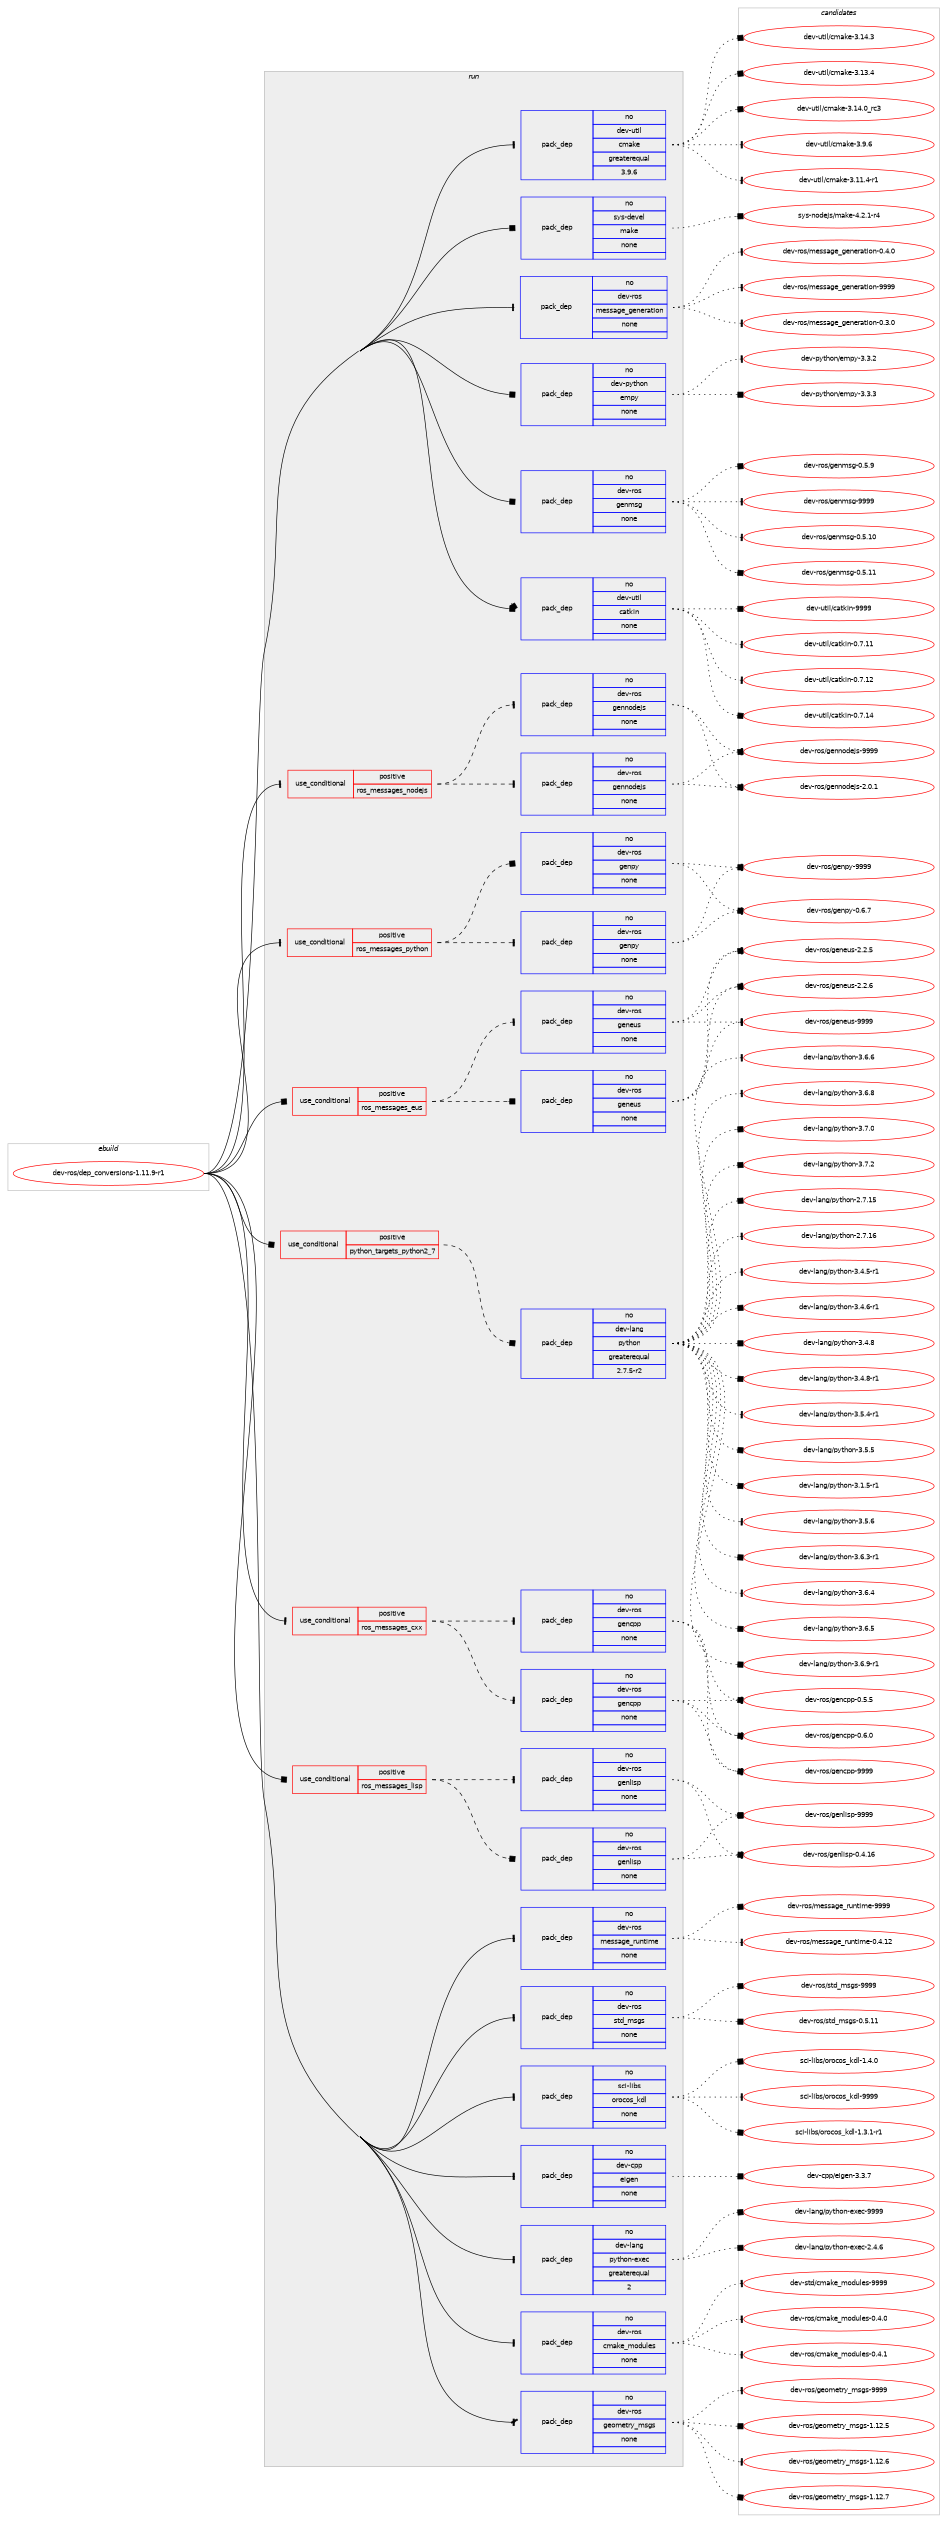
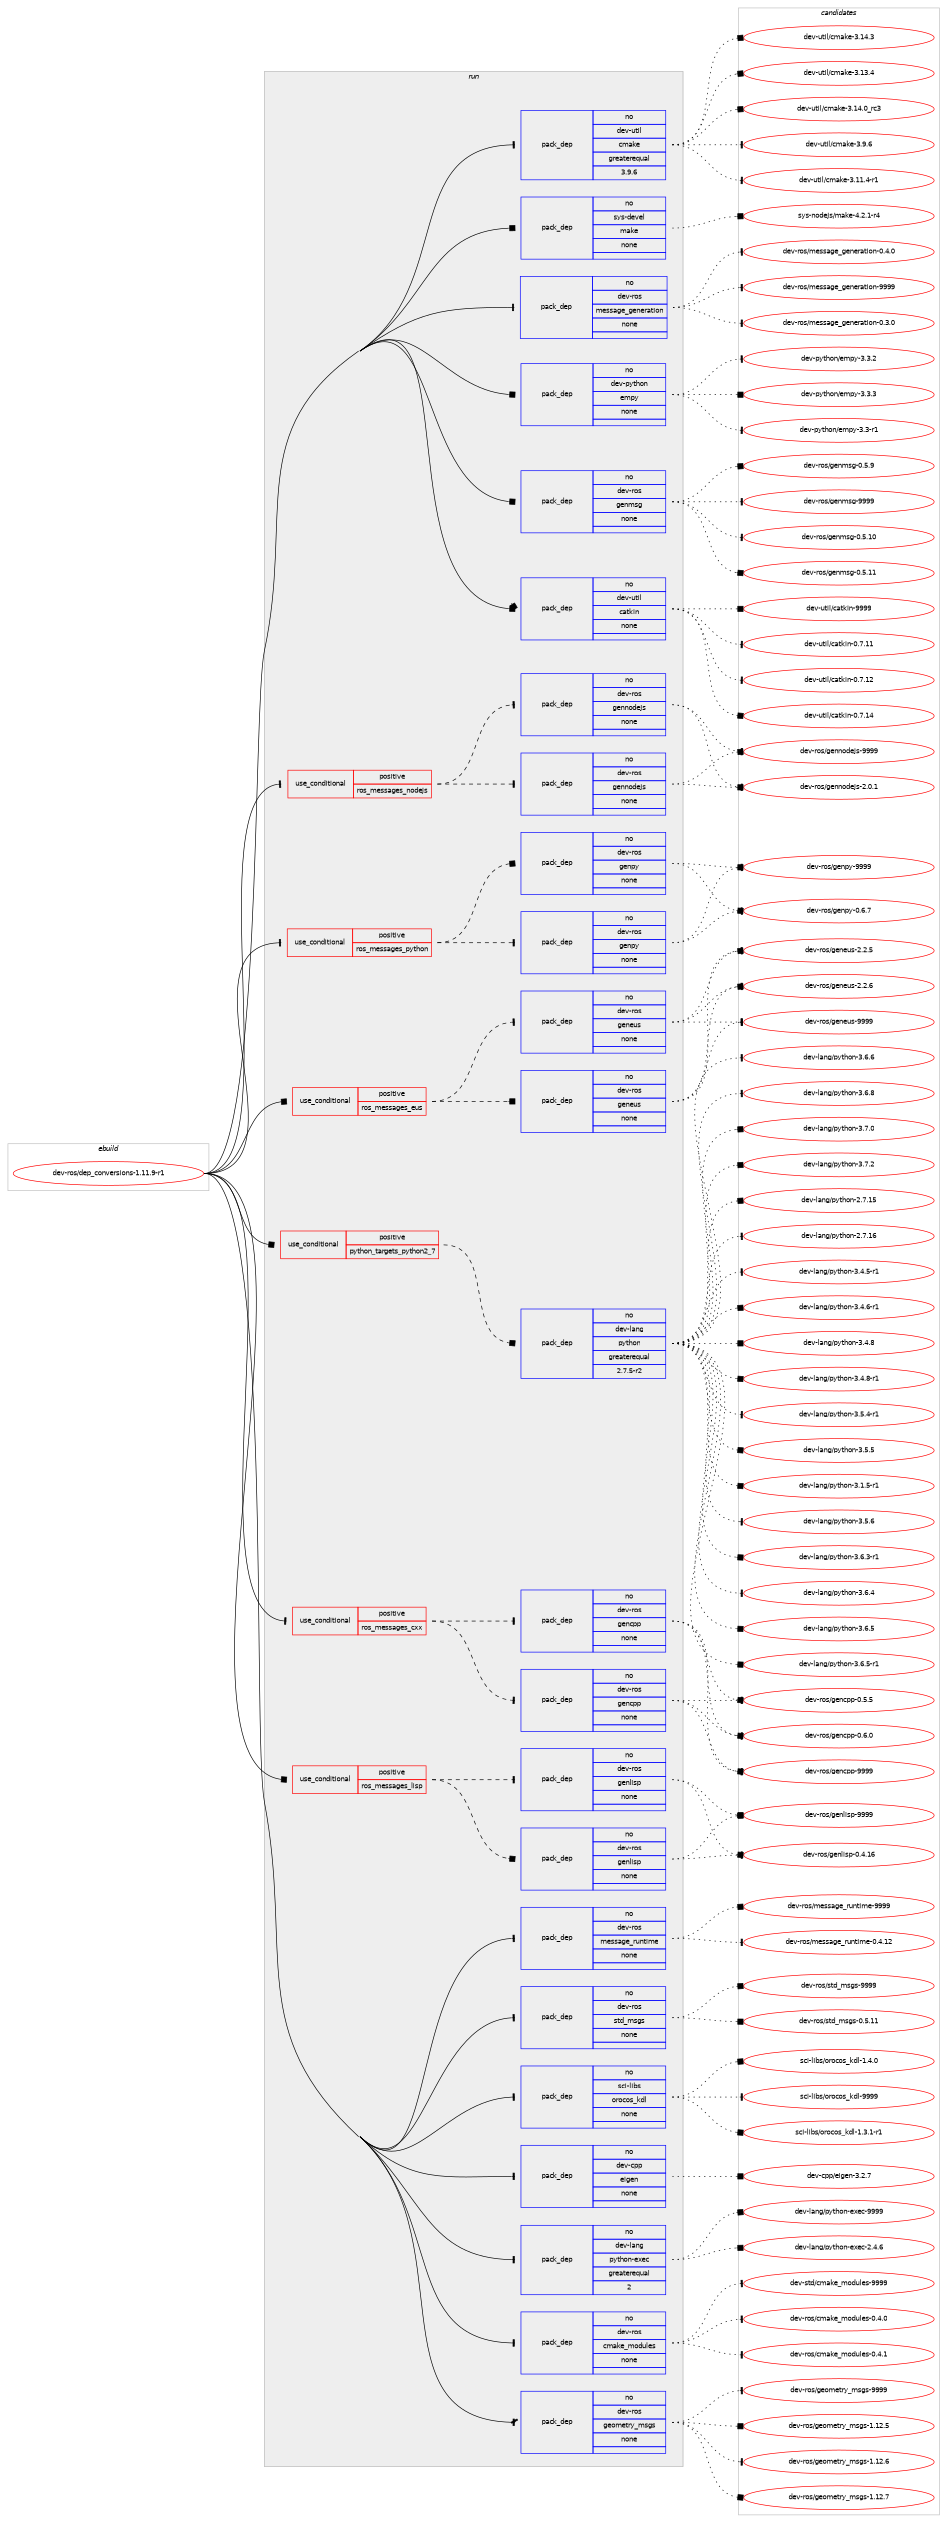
none -> (839, 430)
(839, 1665) -> (839, 1665)
(839, 2176) -> (839, 2176)
